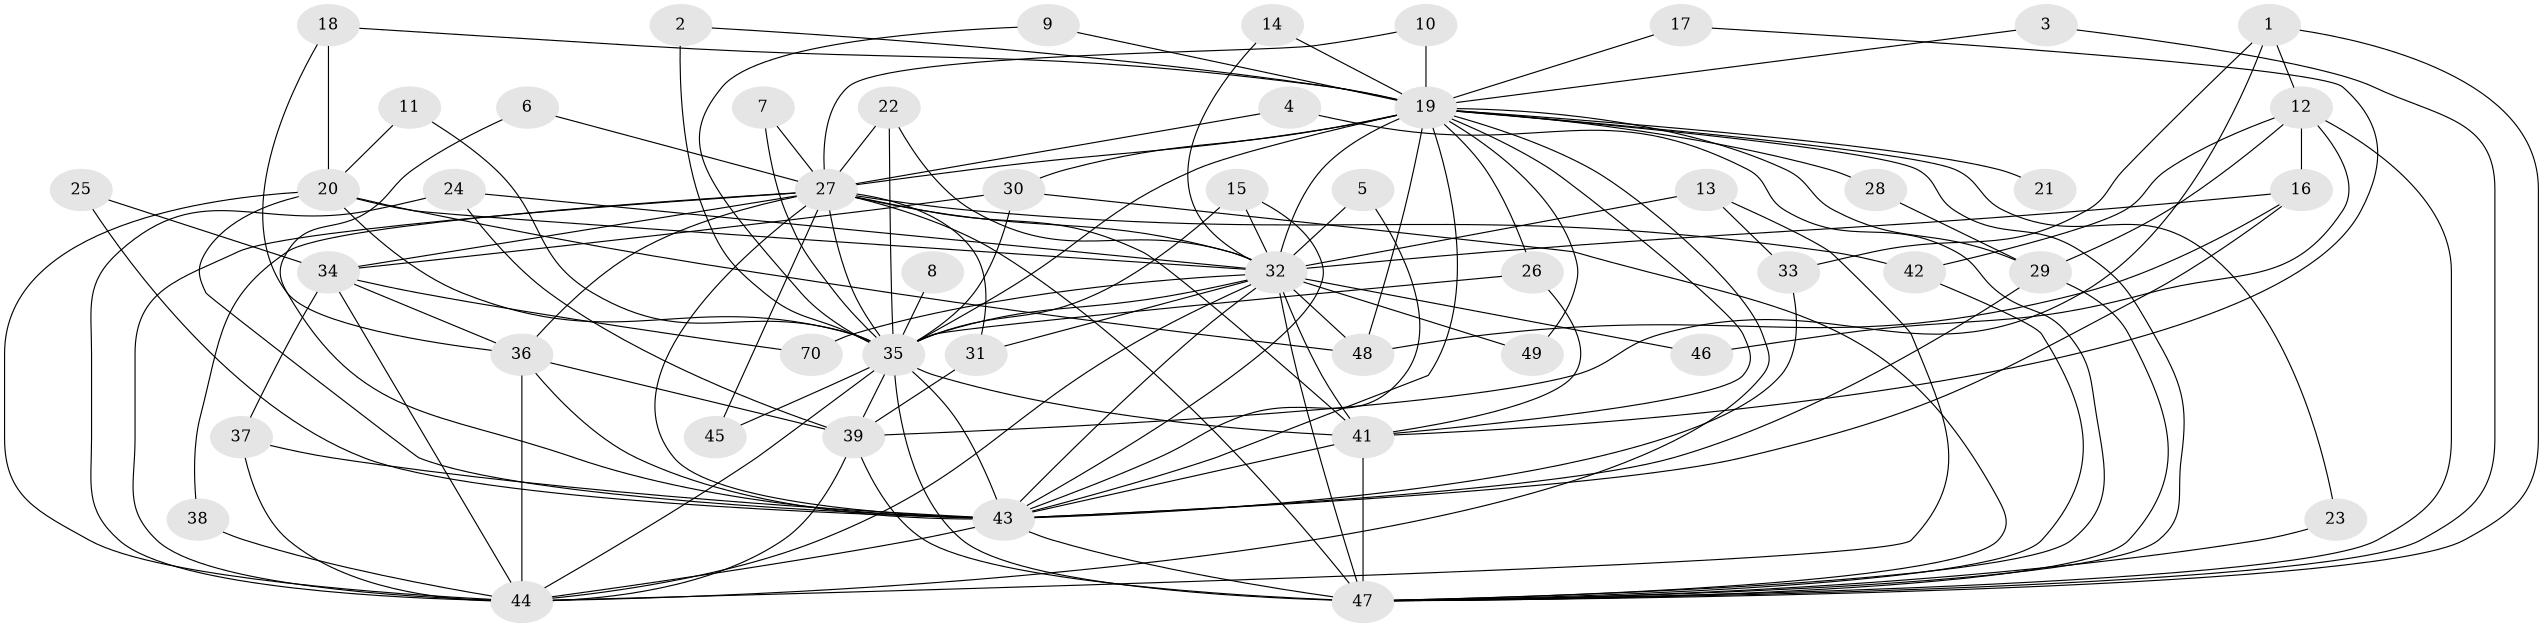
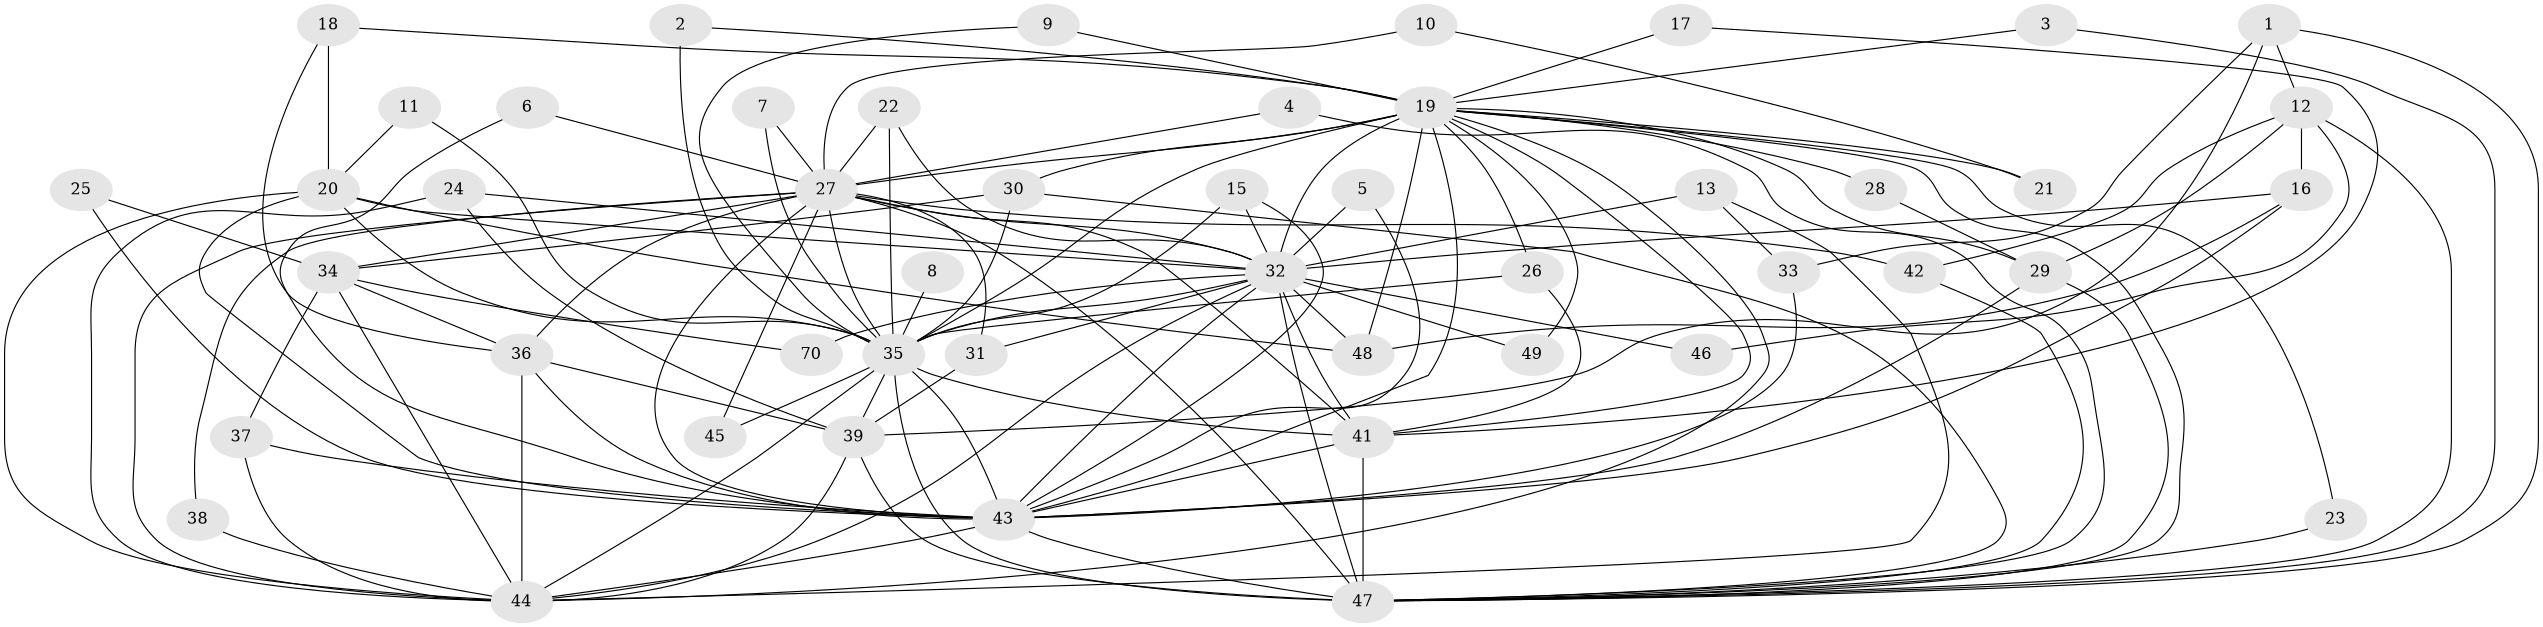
(1273, 25) -> none
(1426, 66) -> (1740, 96)
